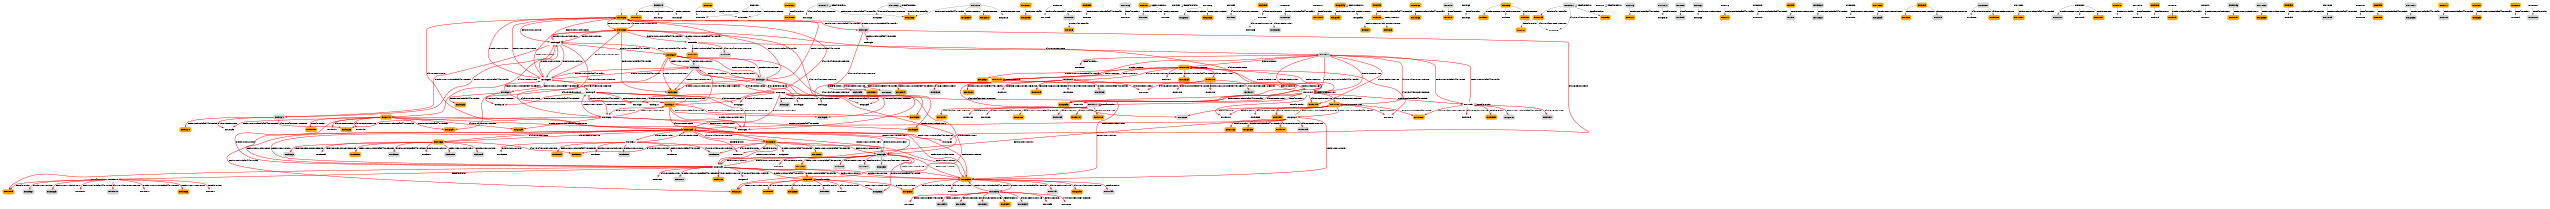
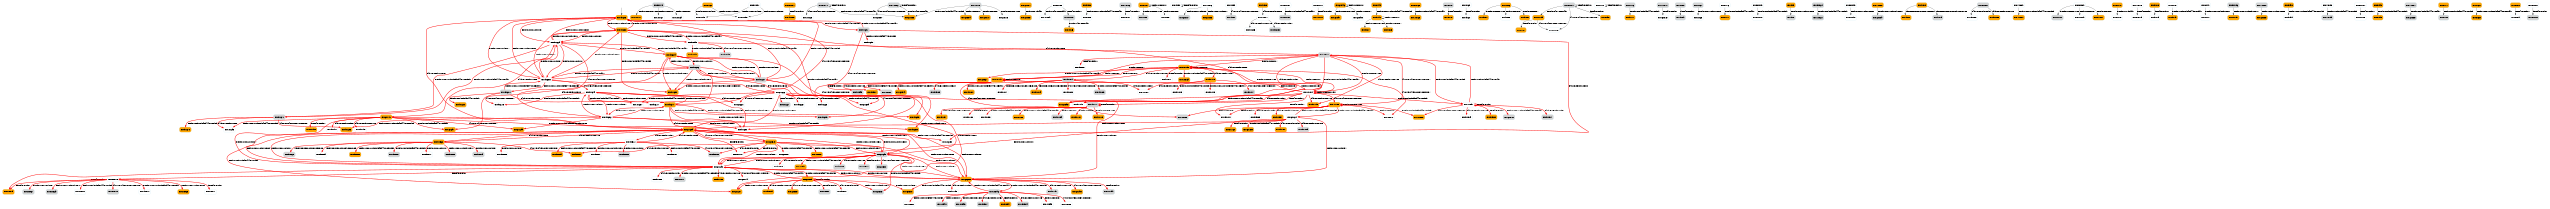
(823, 80) -> (823, 80)
